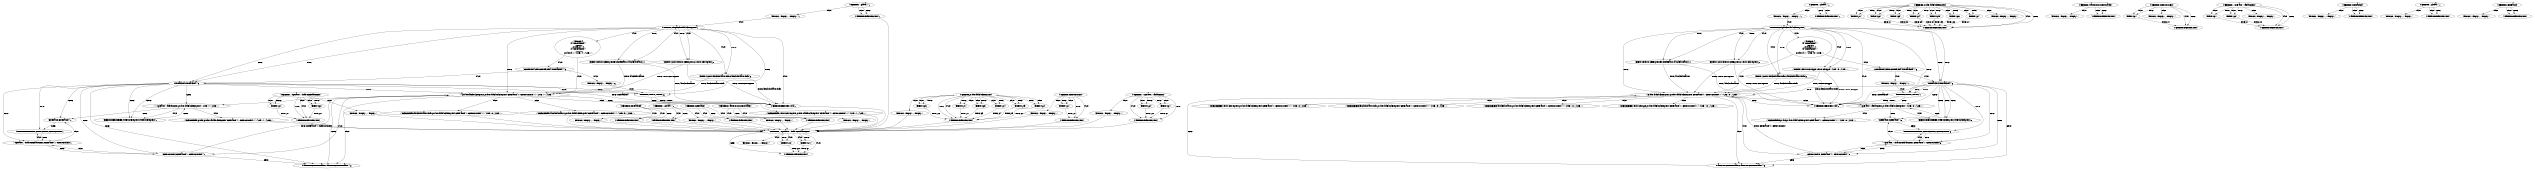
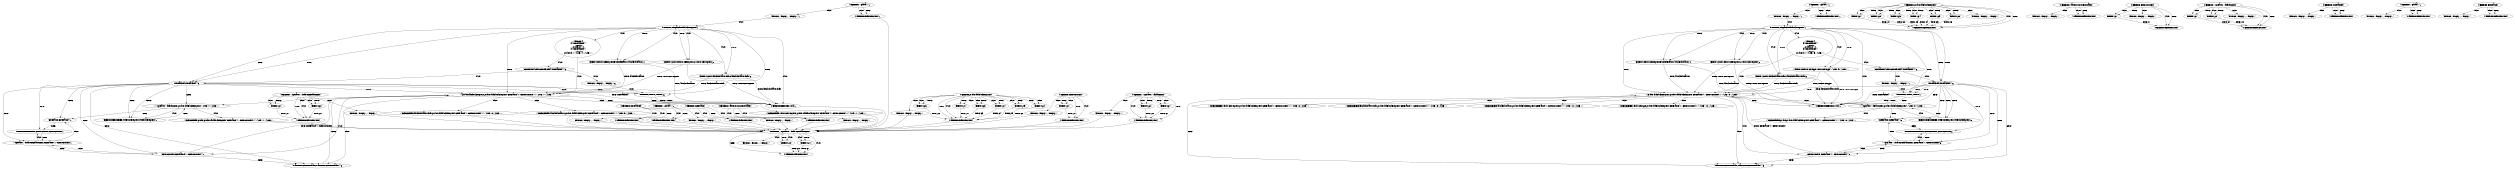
(1974, 16) -> none
